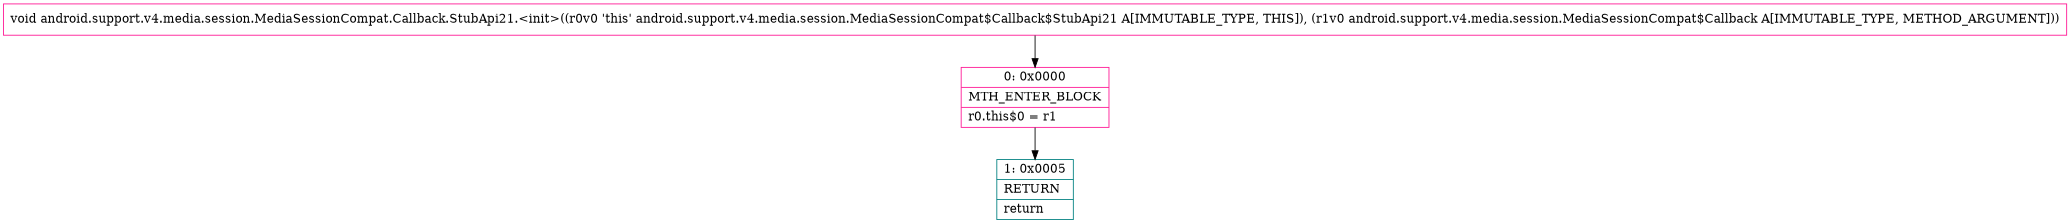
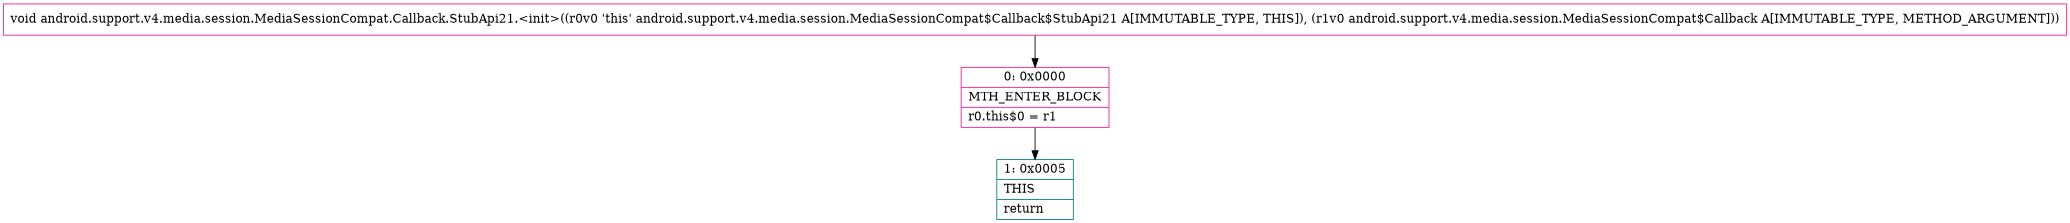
(1032, 189) -> (1020, 189)
